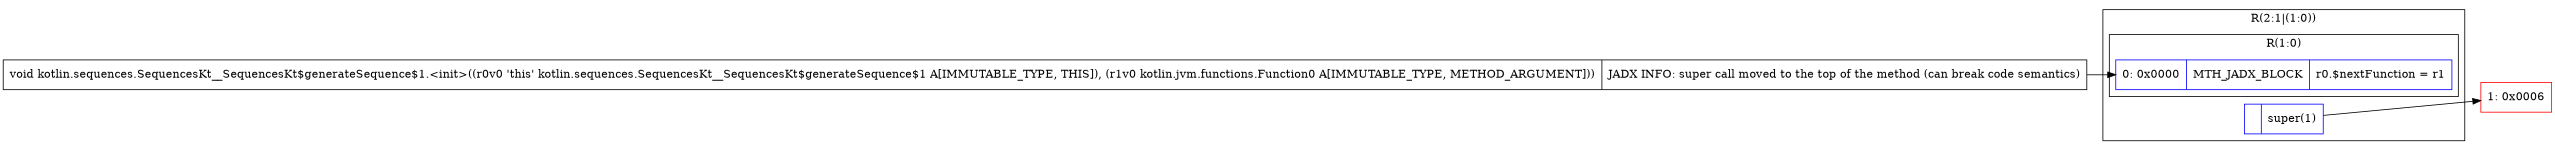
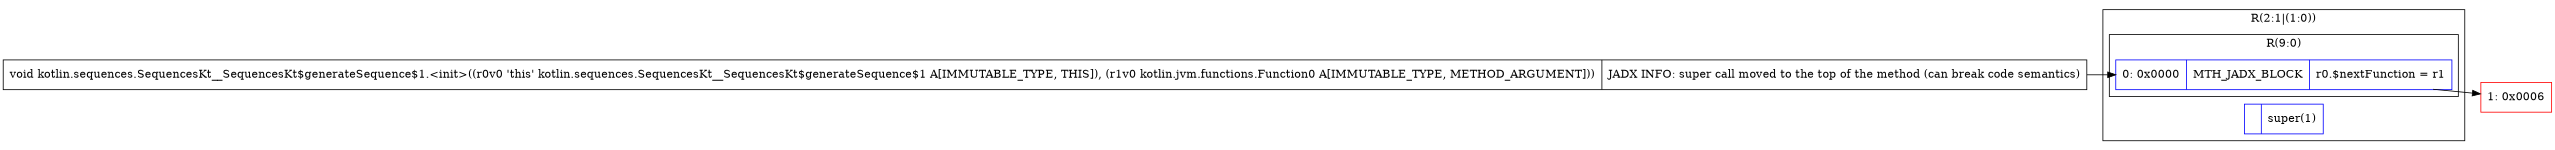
(2284, 44) -> (2284, 44)
(2398, 108) -> (2453, 91)
